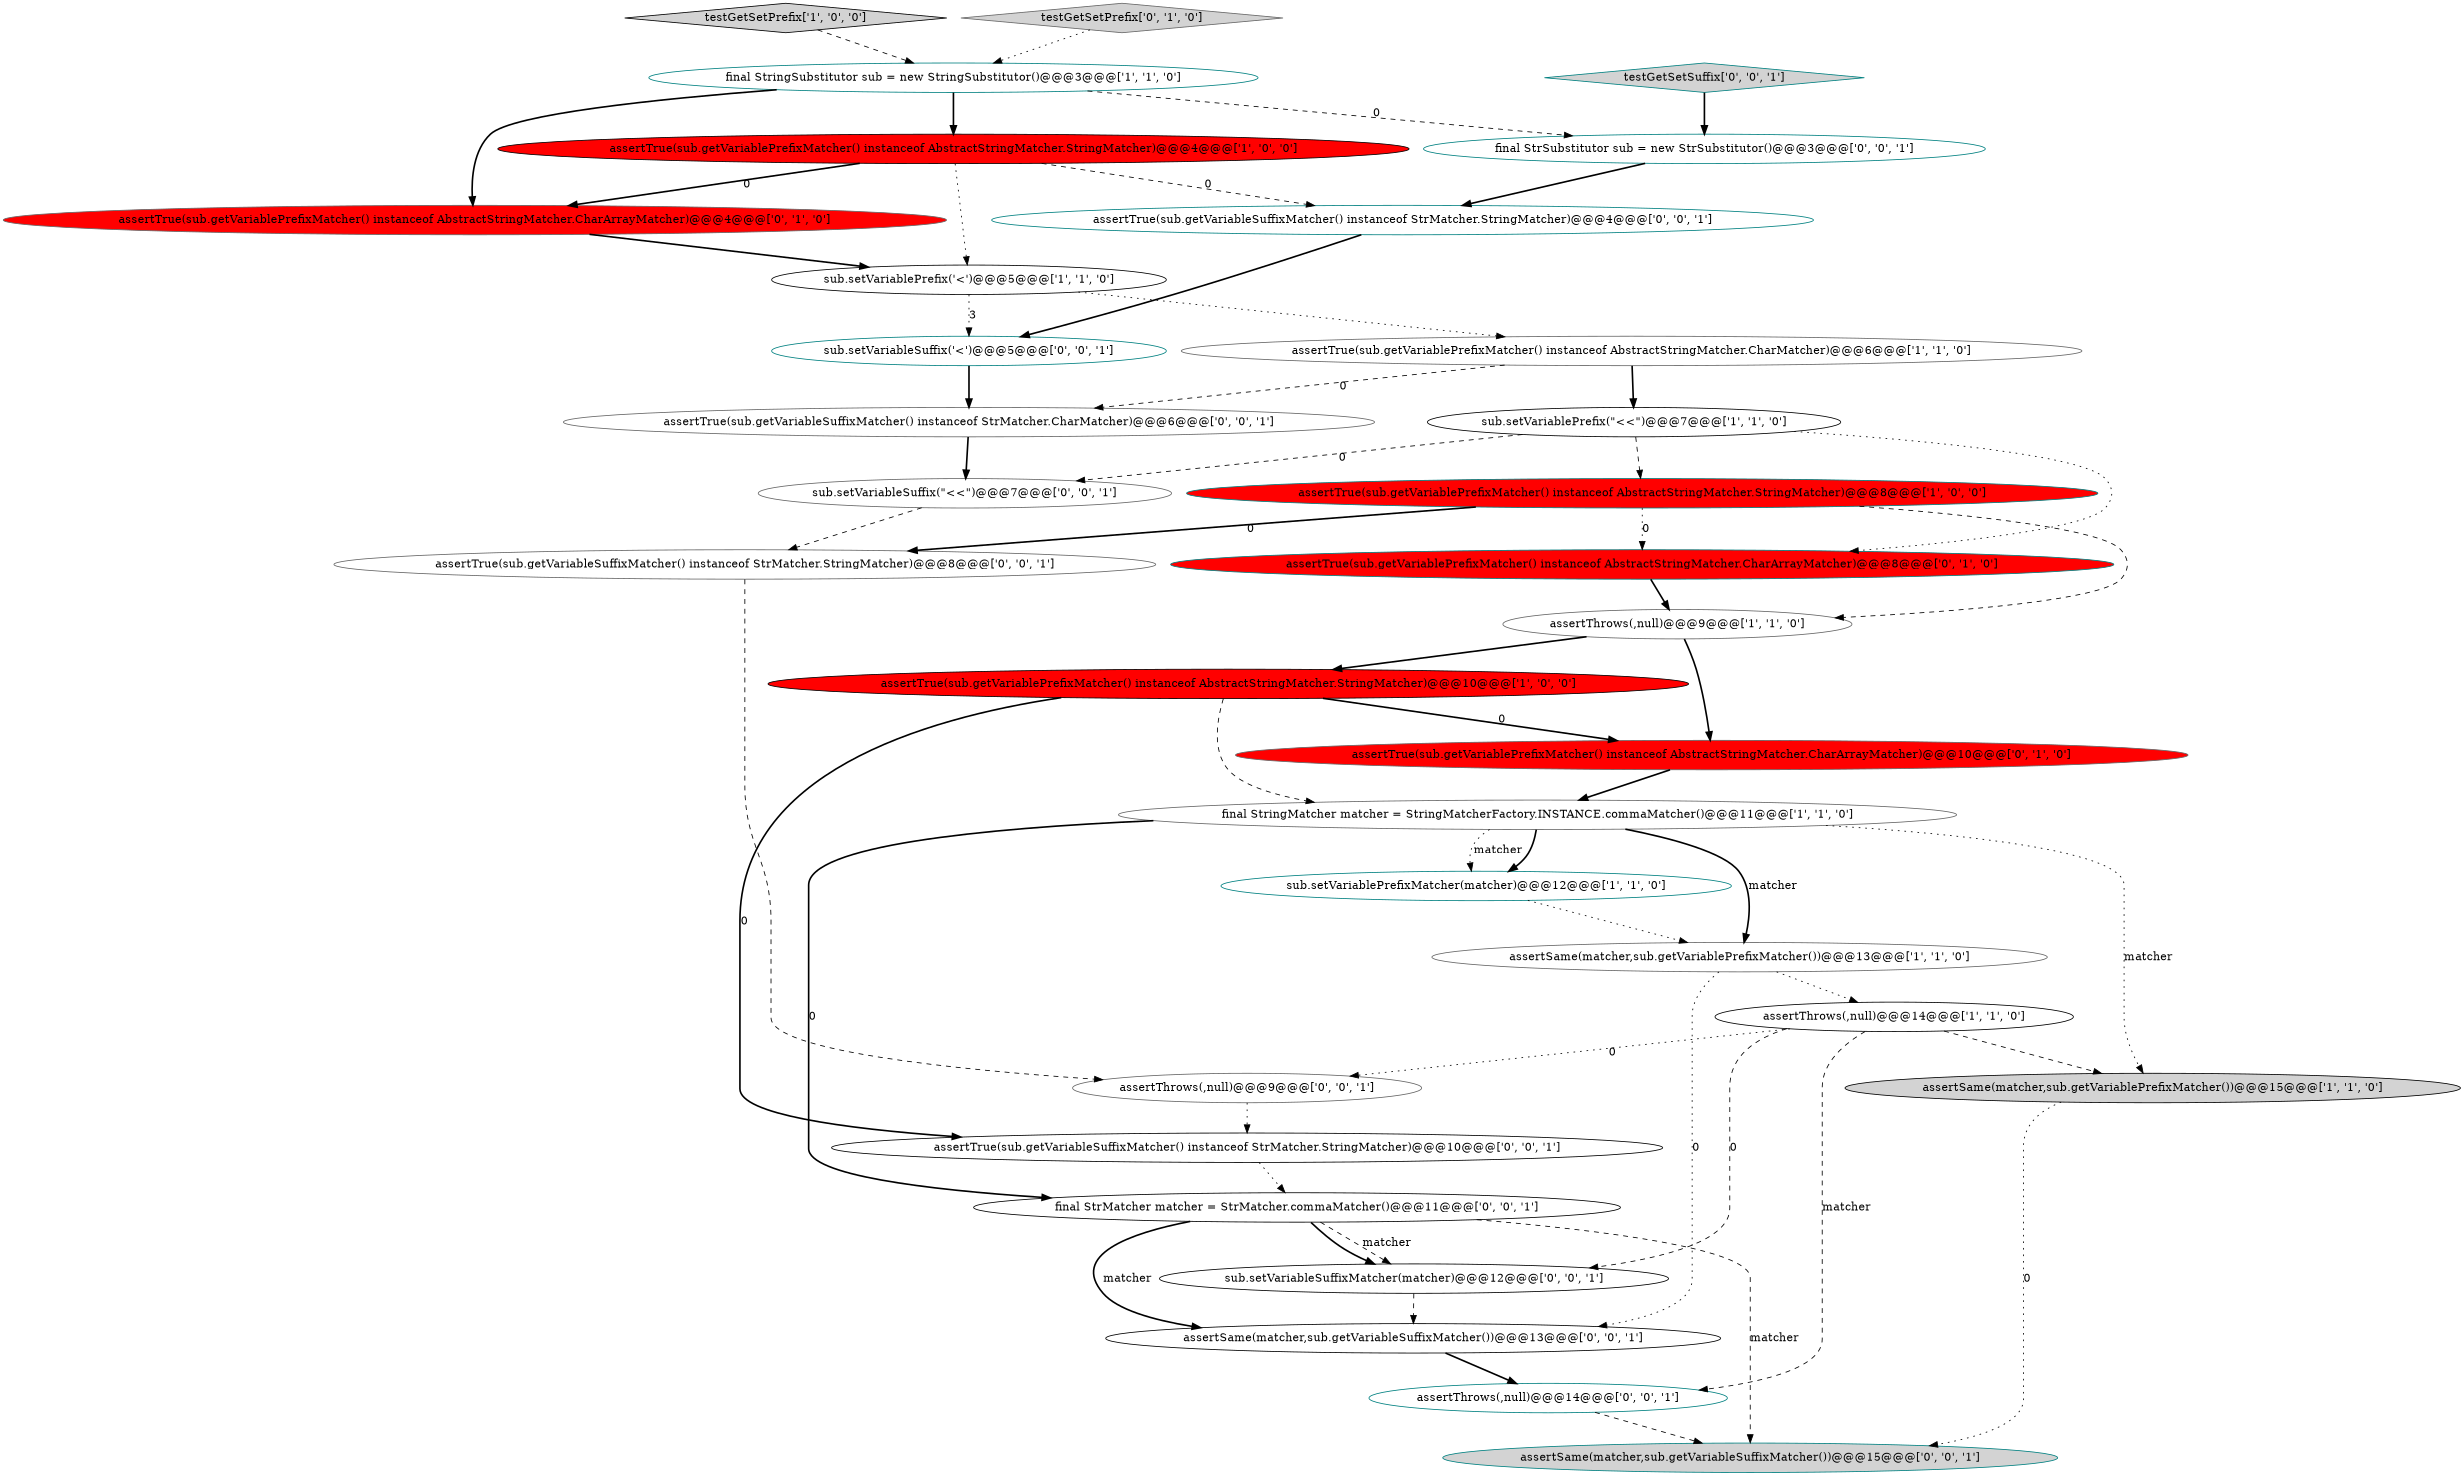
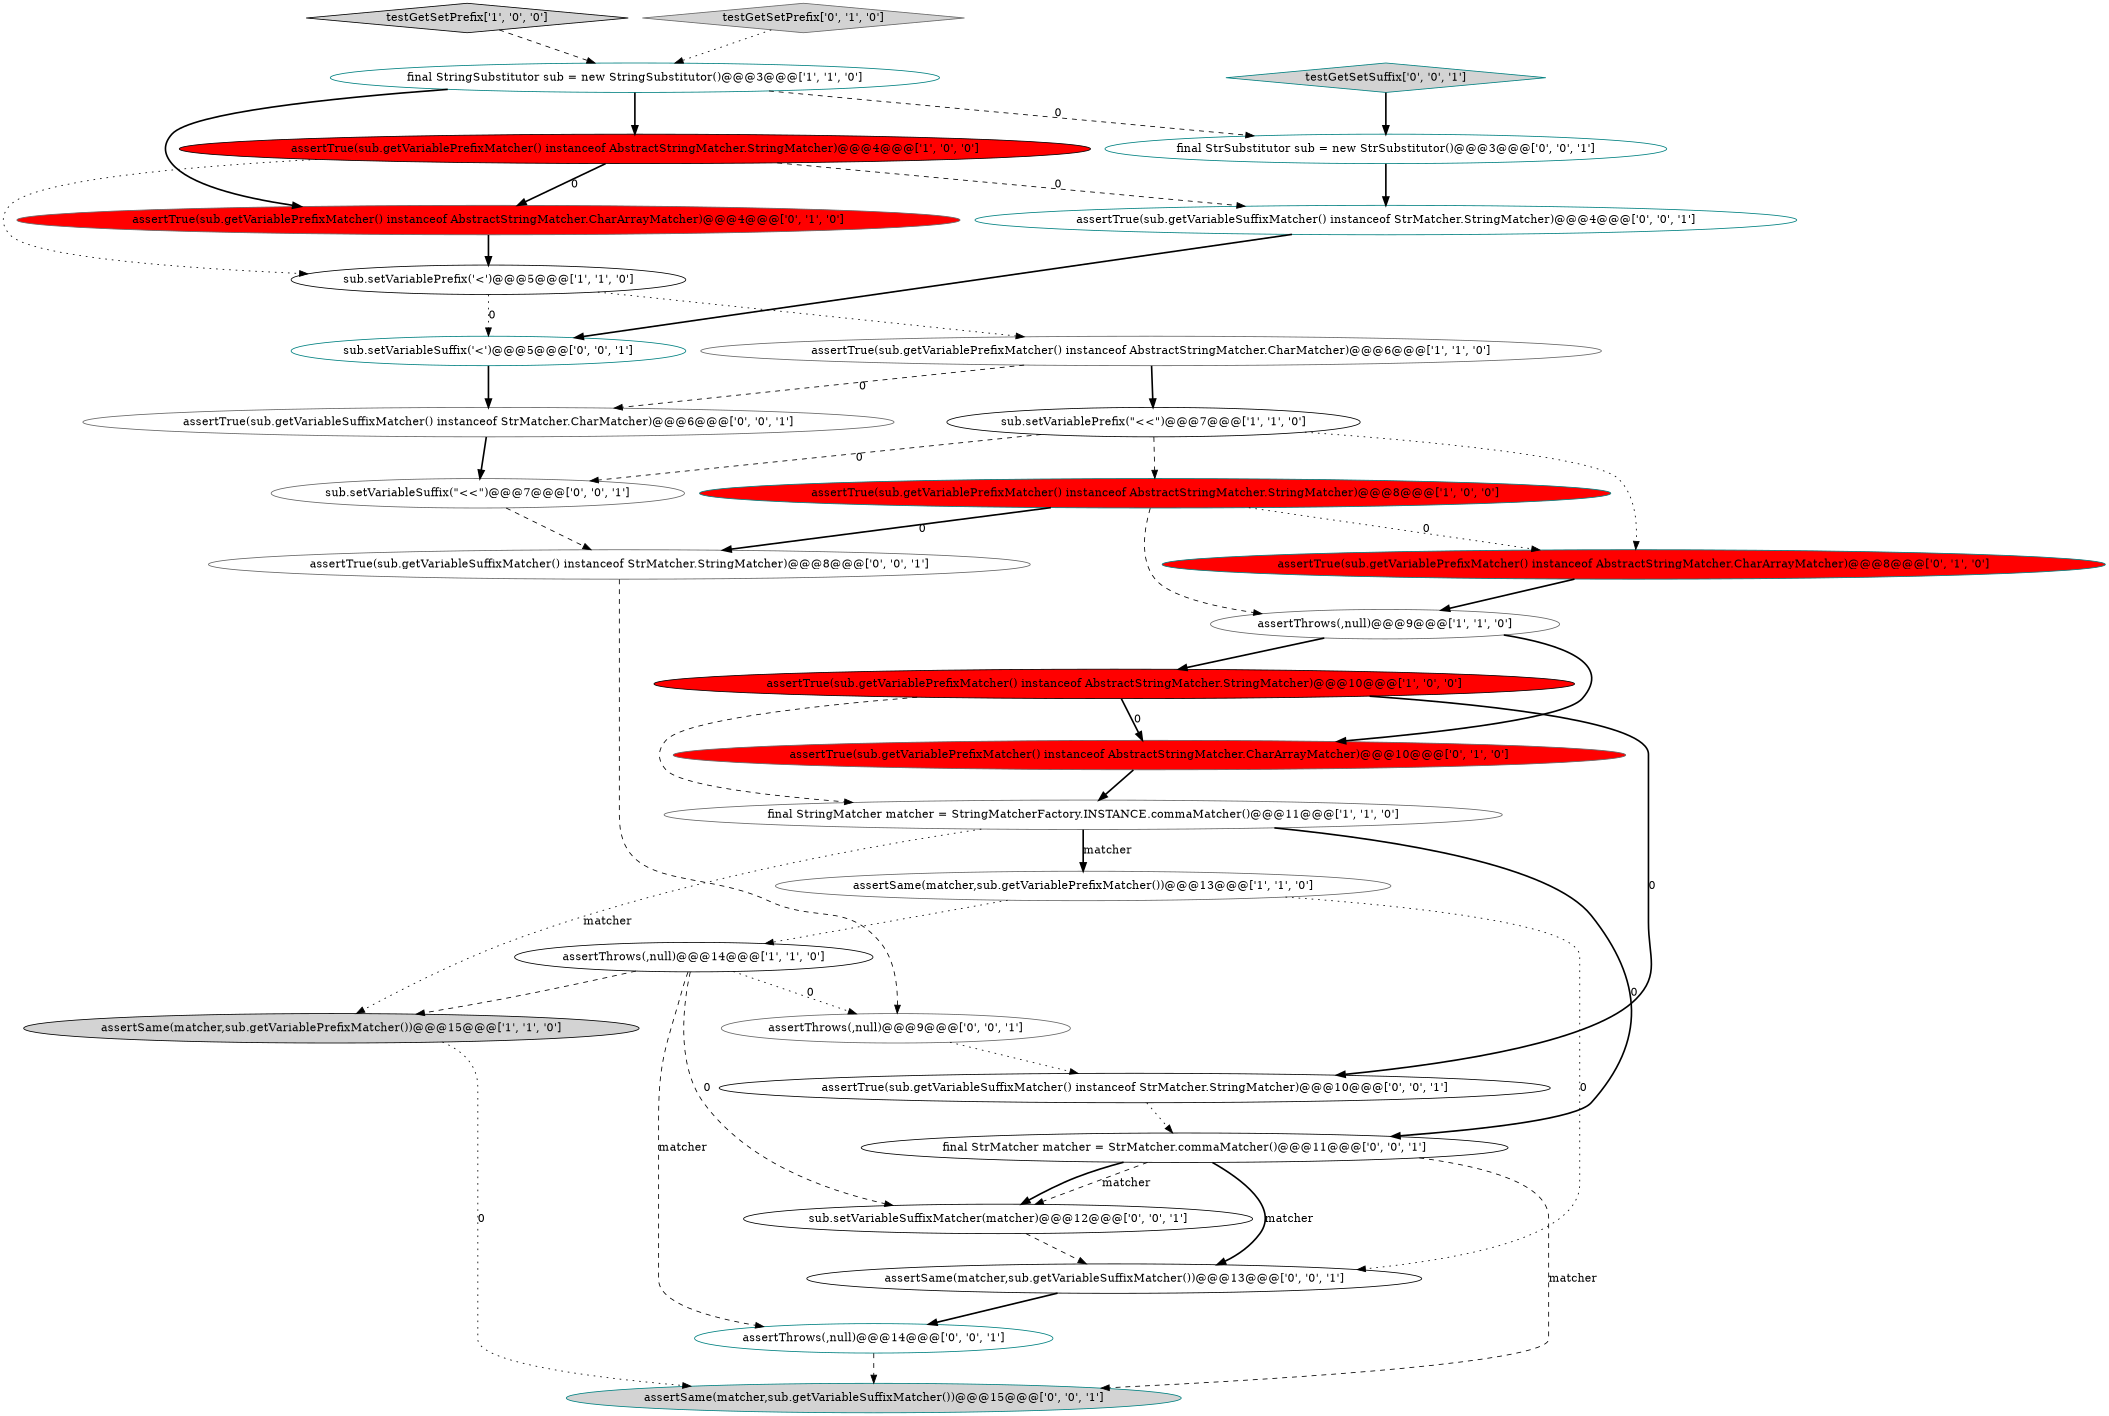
(973, 315) -> (493, 315)
(1476, 886) -> none
